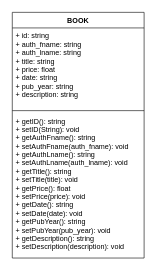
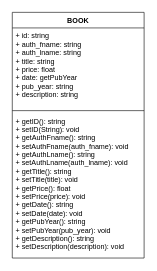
(35, 36) -> (35, 36)
